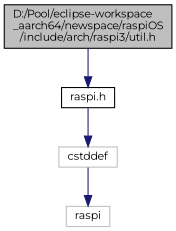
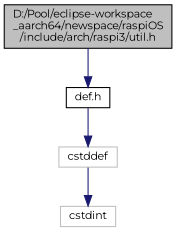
(88, 98) -> (88, 98)
(88, 216) -> (88, 216)
